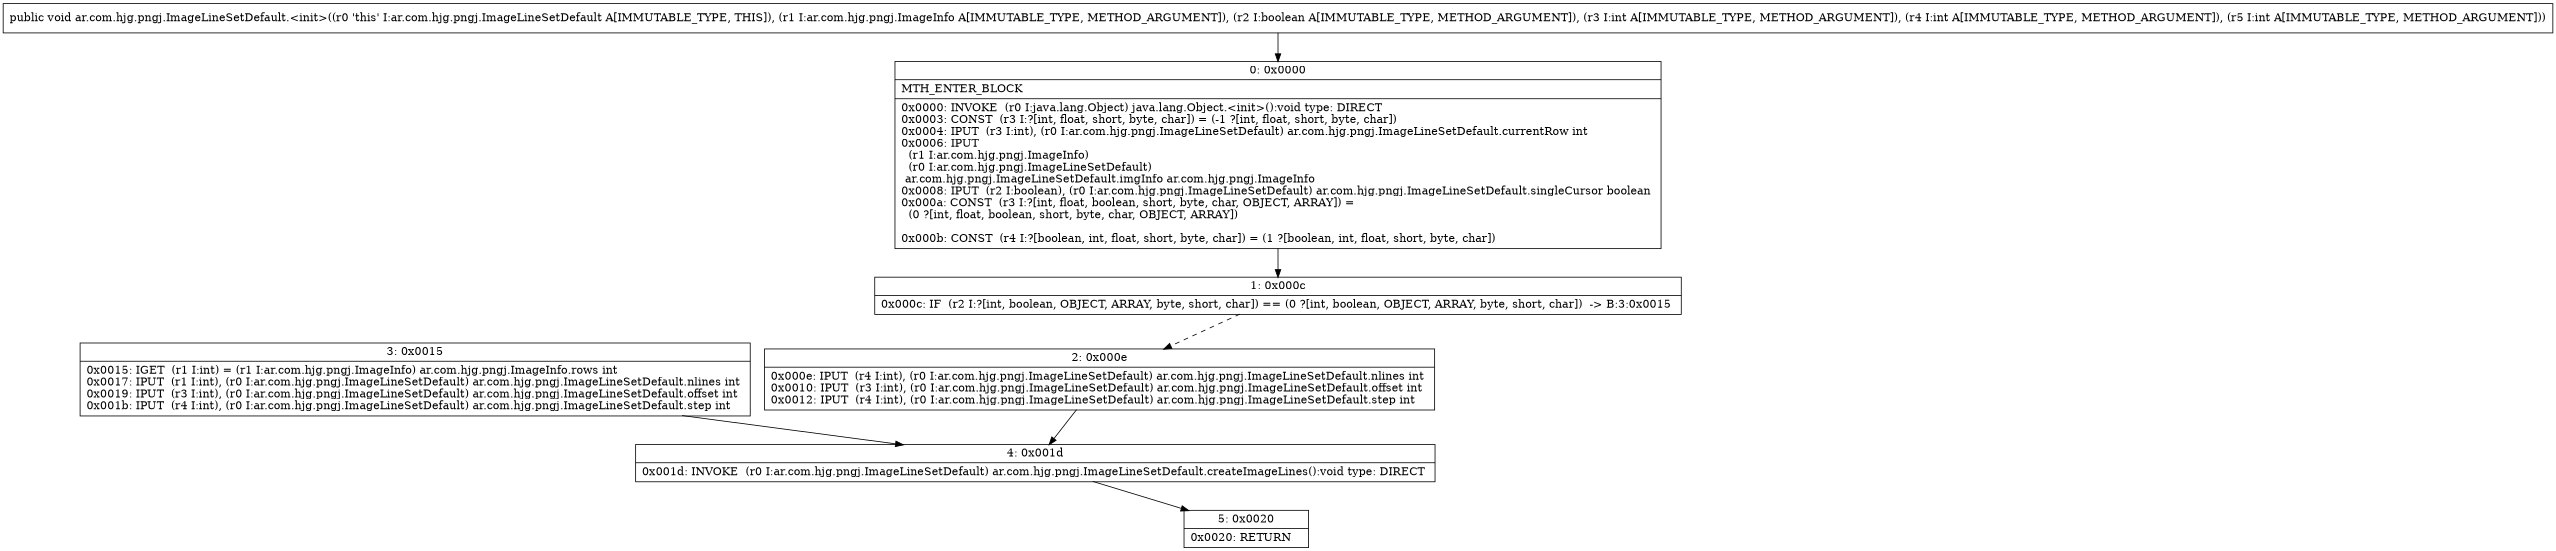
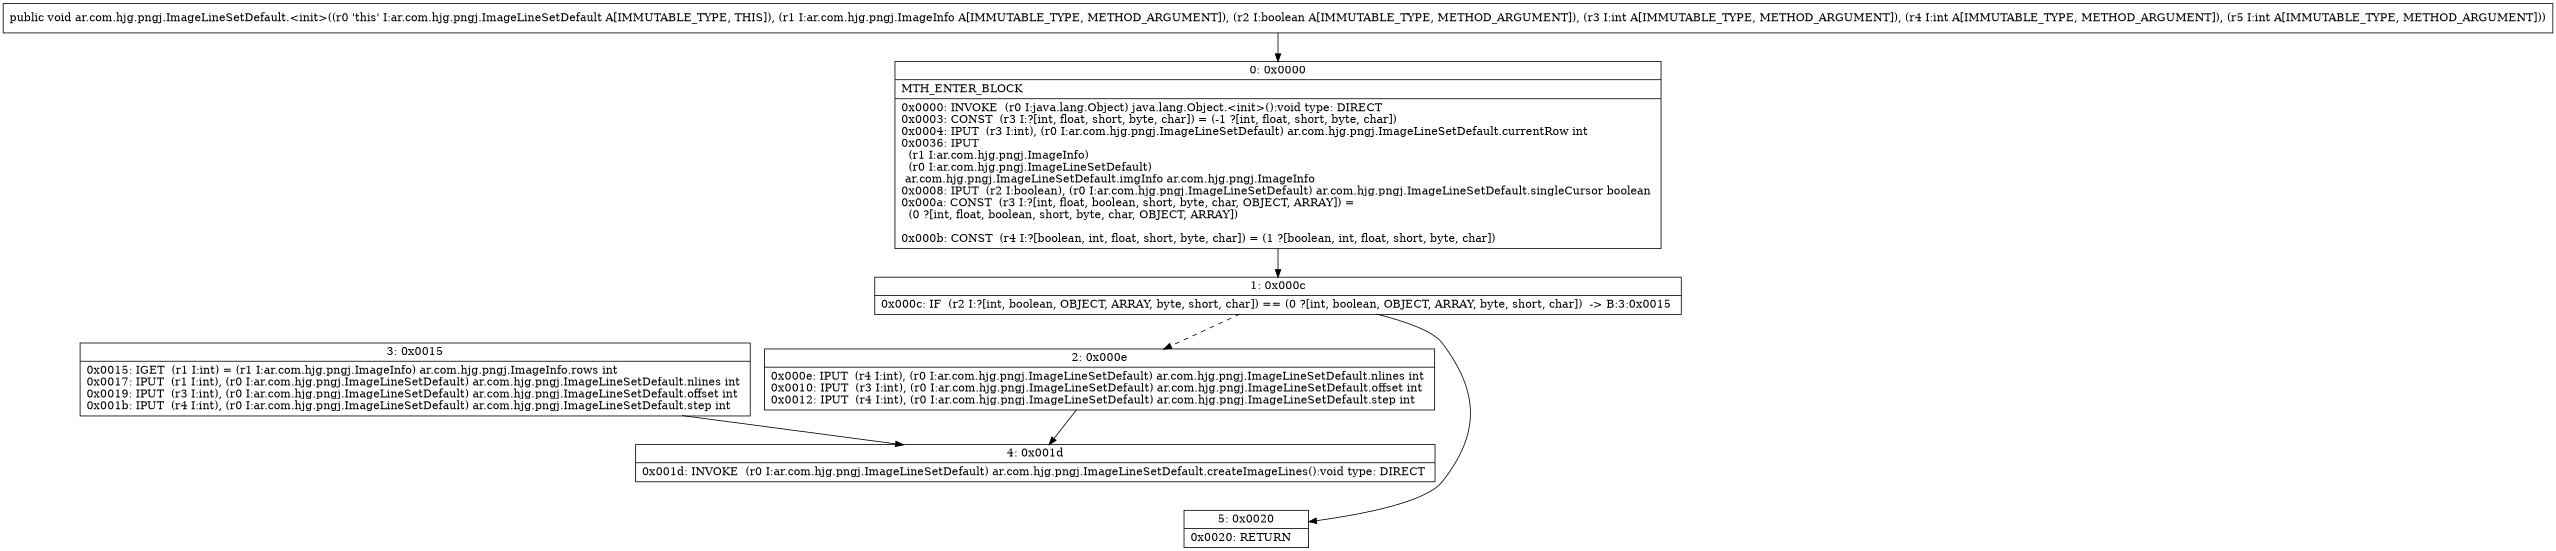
(944, 144) -> (944, 144)
(1137, 495) -> (1465, 442)
